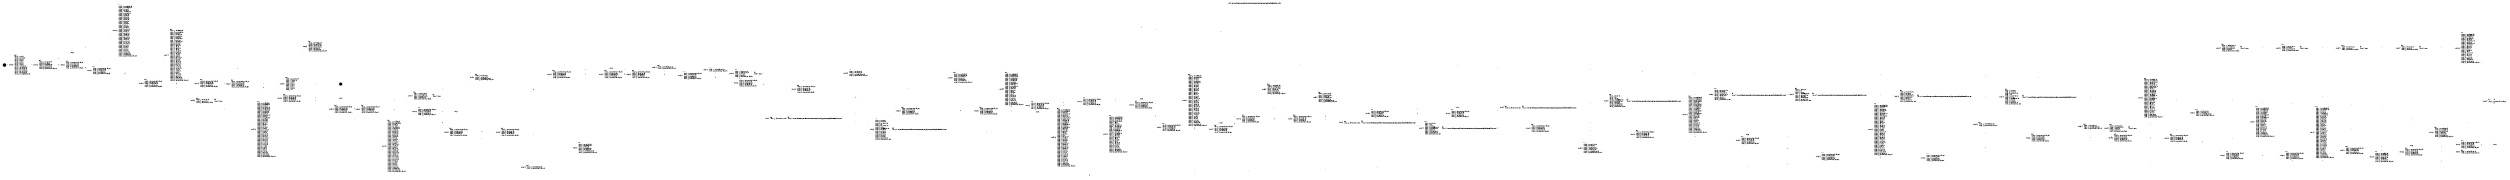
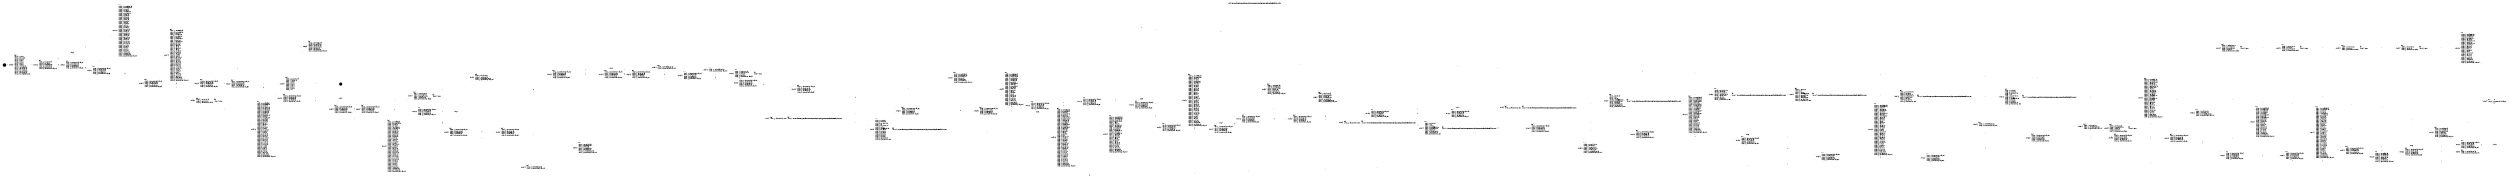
(856, 73) -> none
